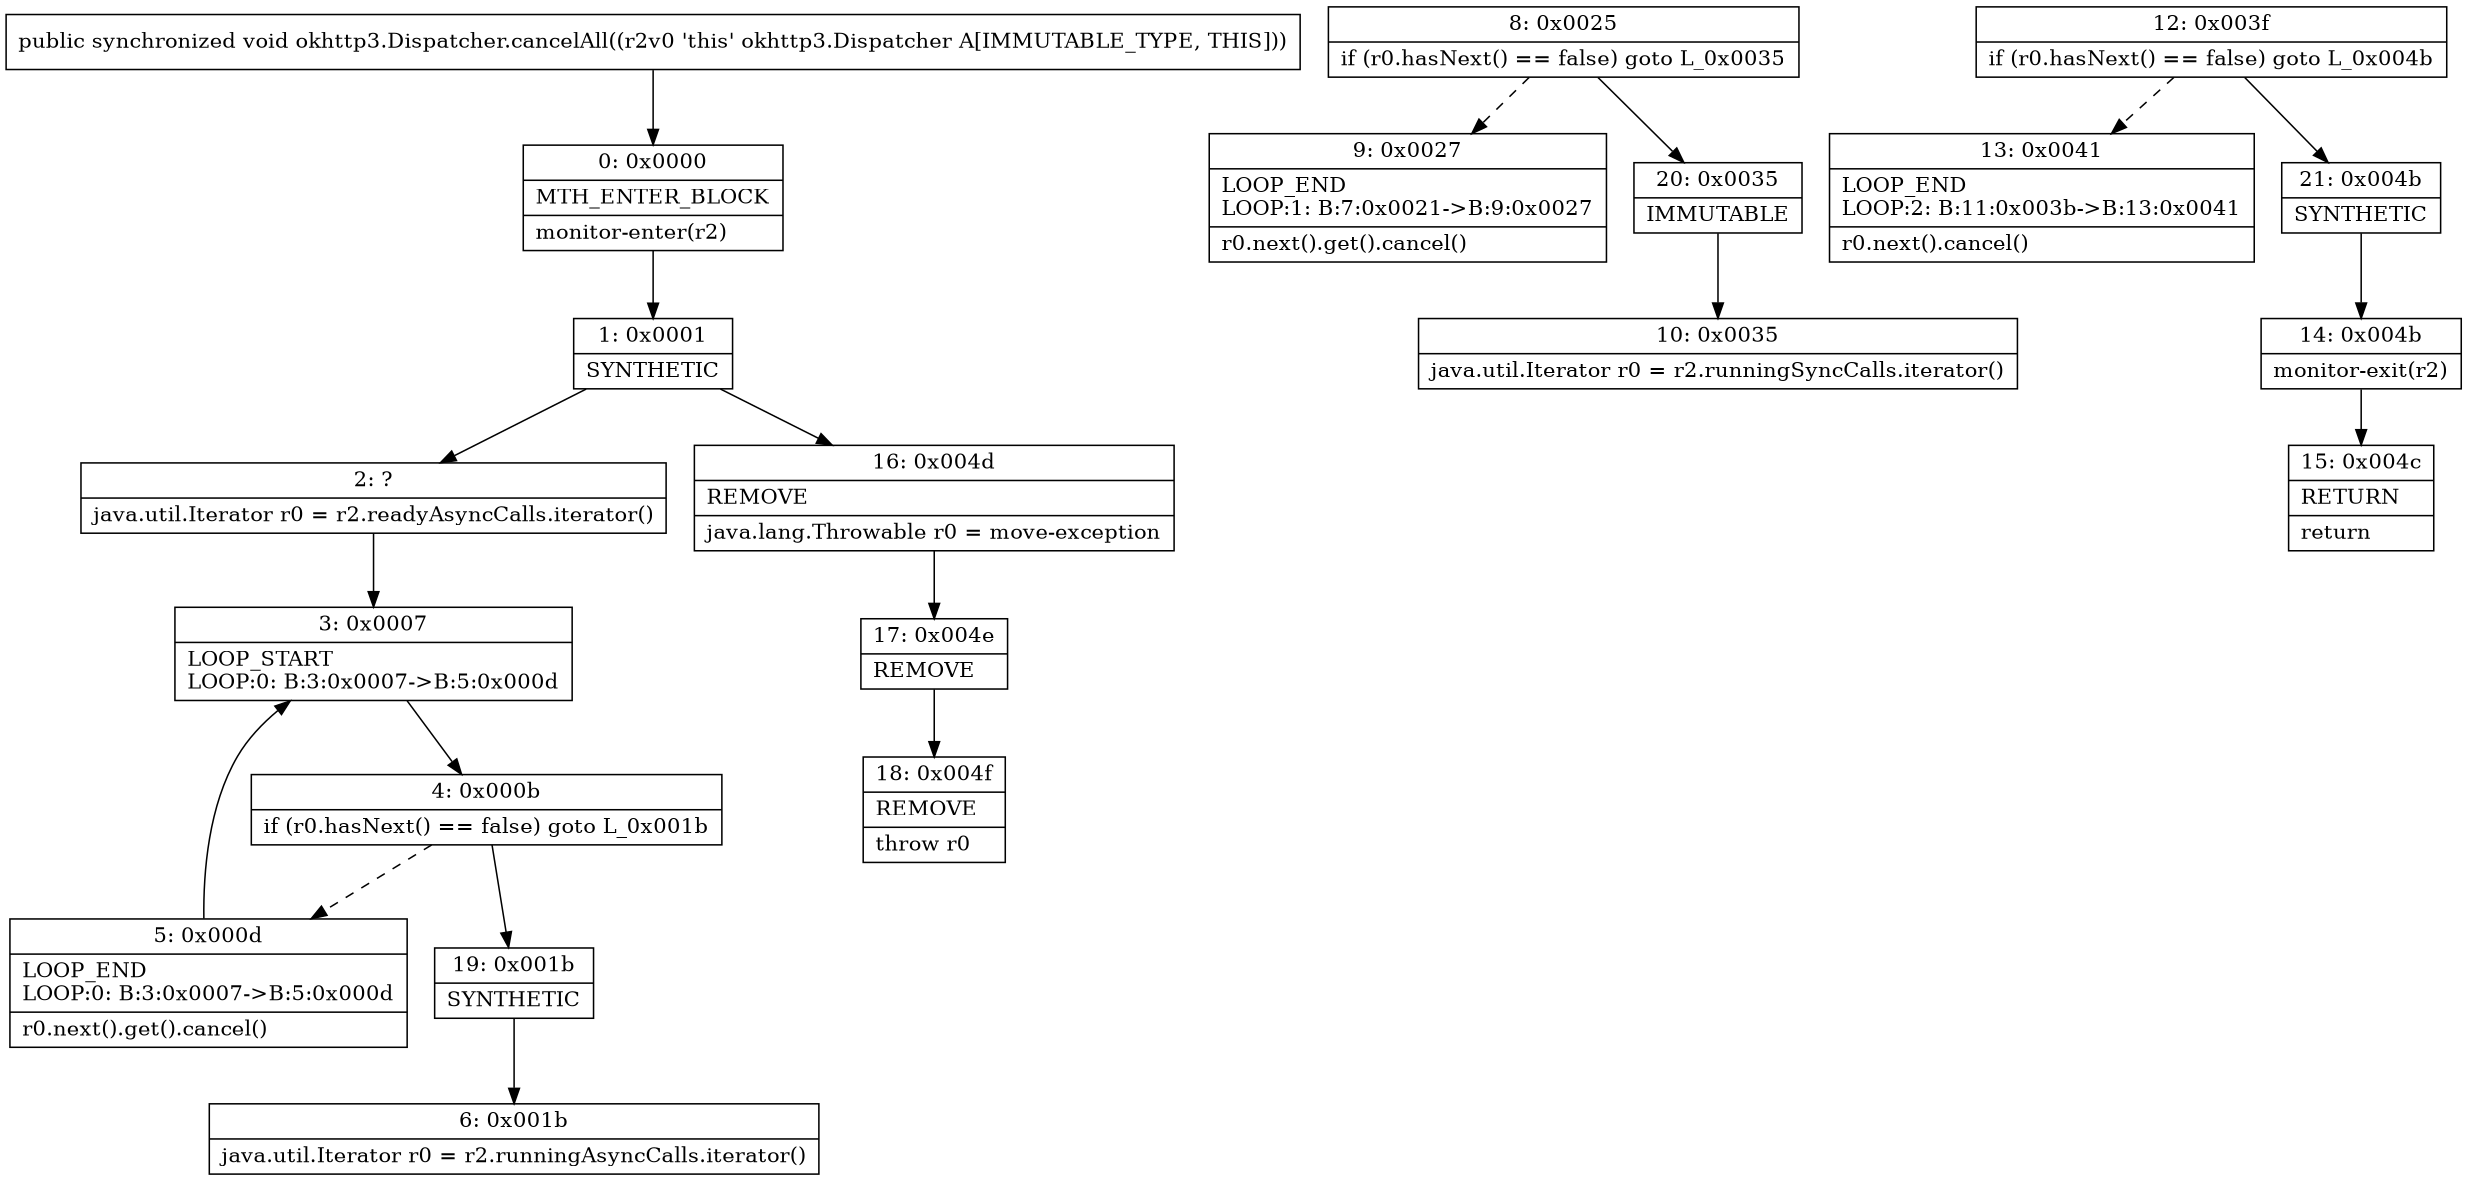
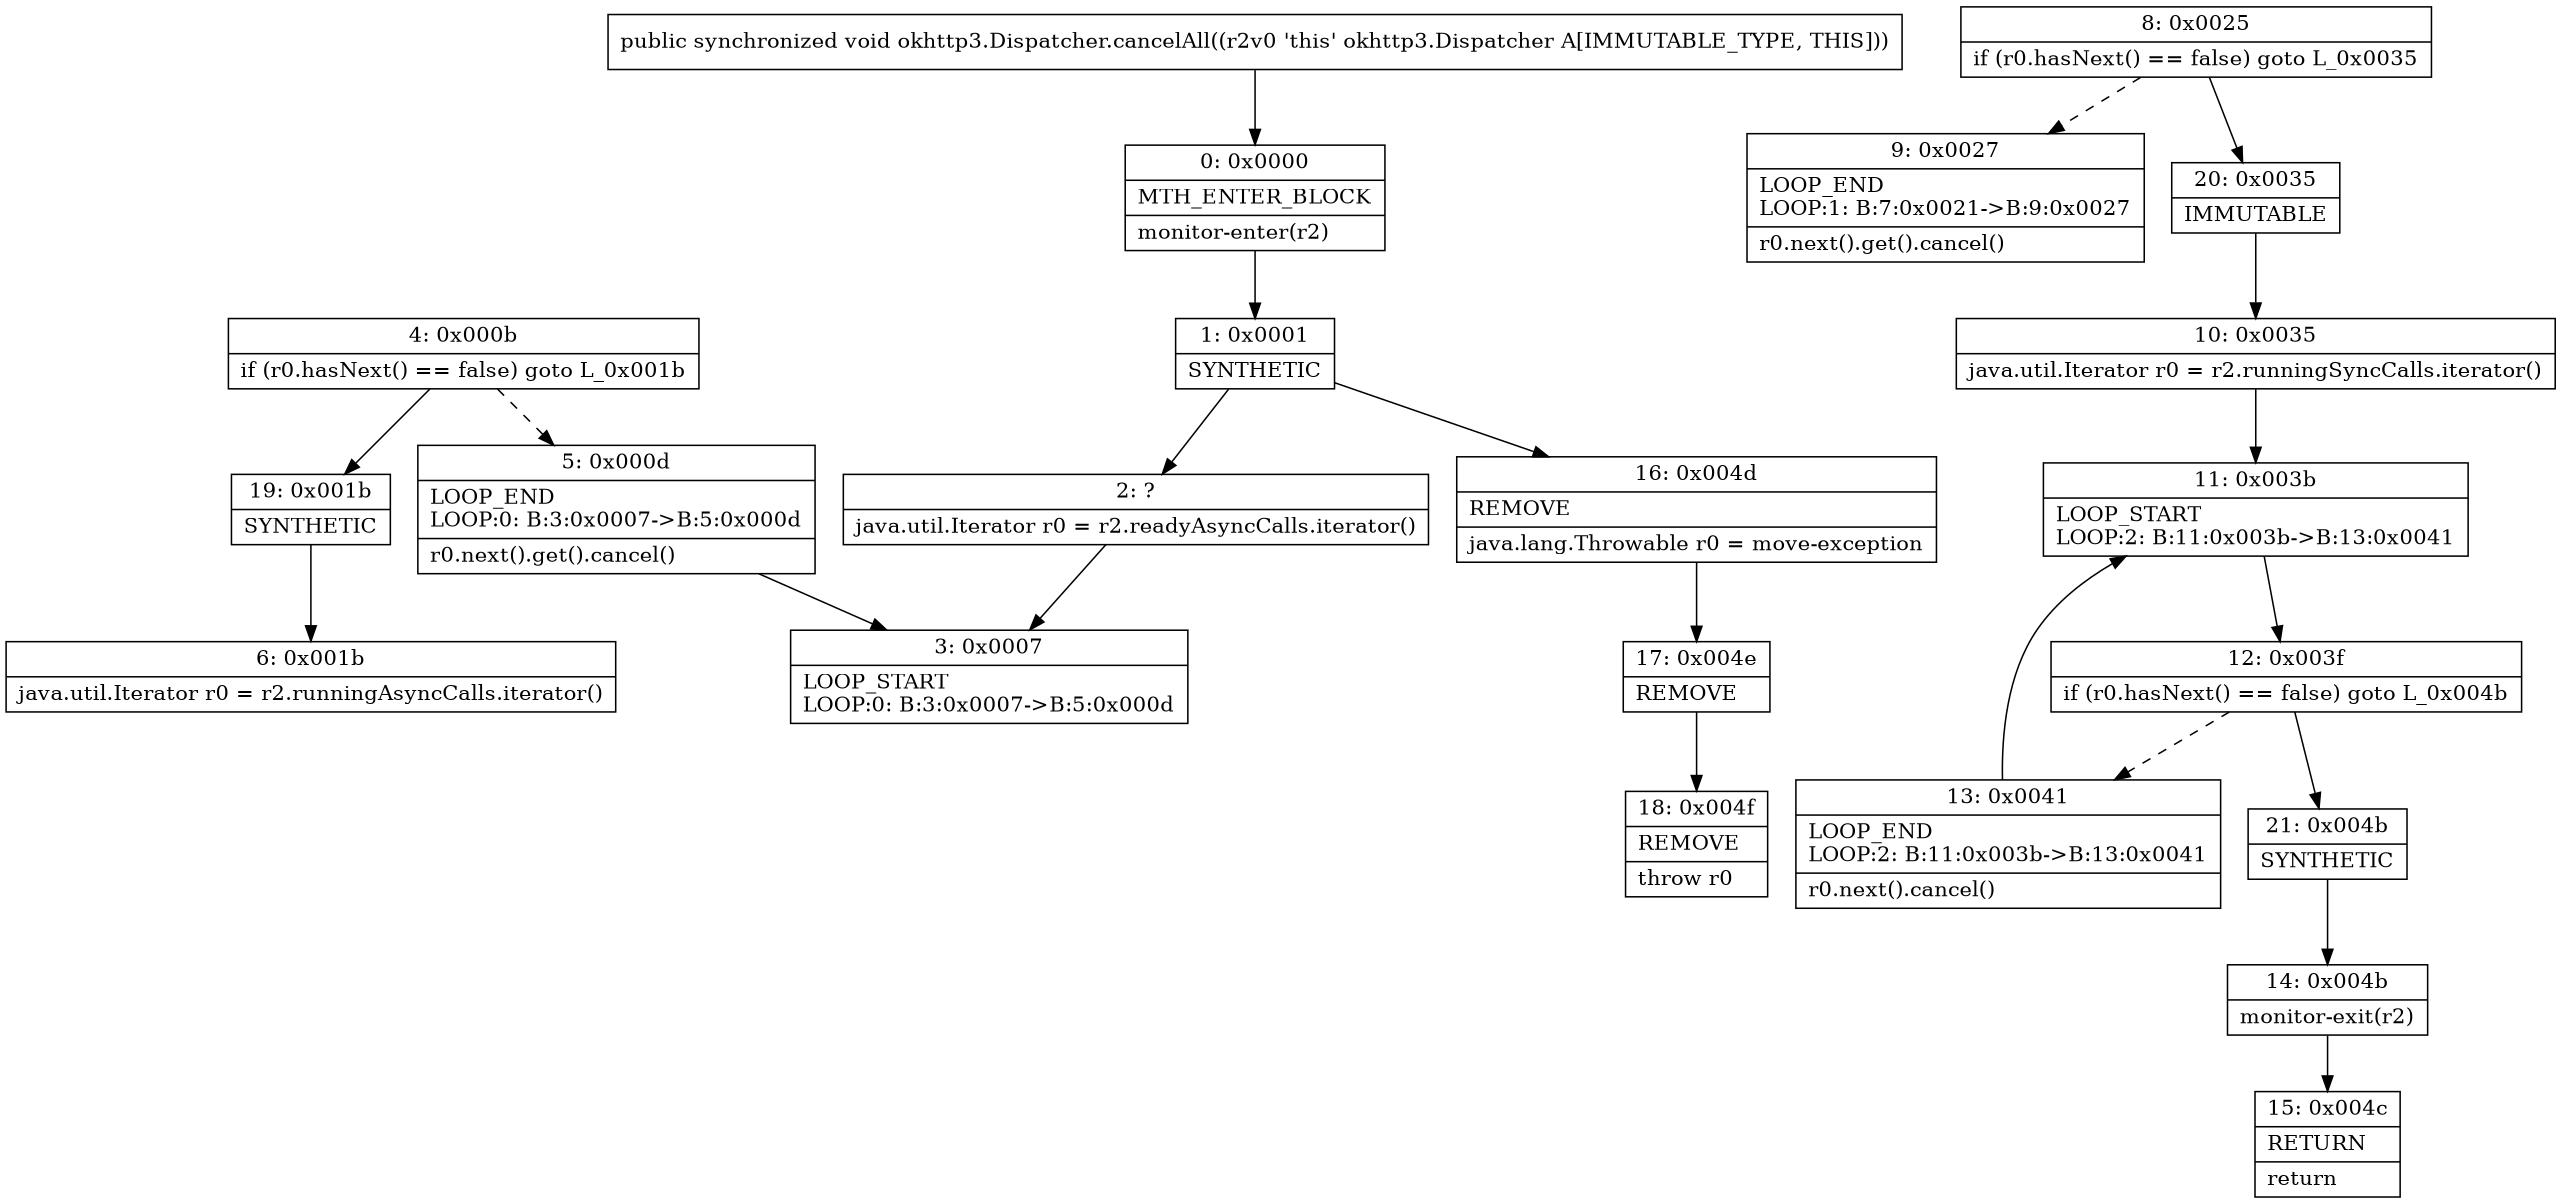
none -> (2256, 510)
(430, 731) -> none
